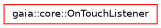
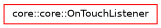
(81, 14) -> (81, 14)
